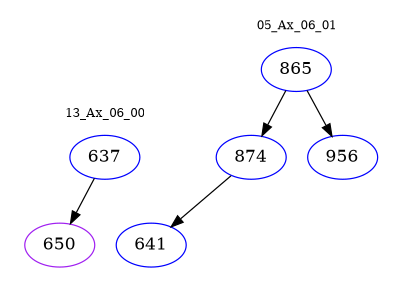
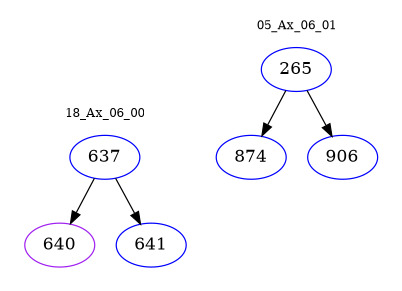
(296, 70) -> (296, 70)
(105, 114) -> (105, 114)
(343, 157) -> (343, 157)
(206, 197) -> (125, 196)
(60, 245) -> (60, 245)
